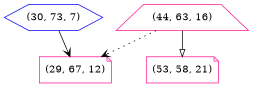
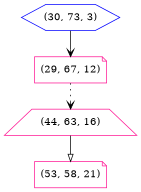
(54, 17) -> (71, 17)
(132, 42) -> (71, 92)
